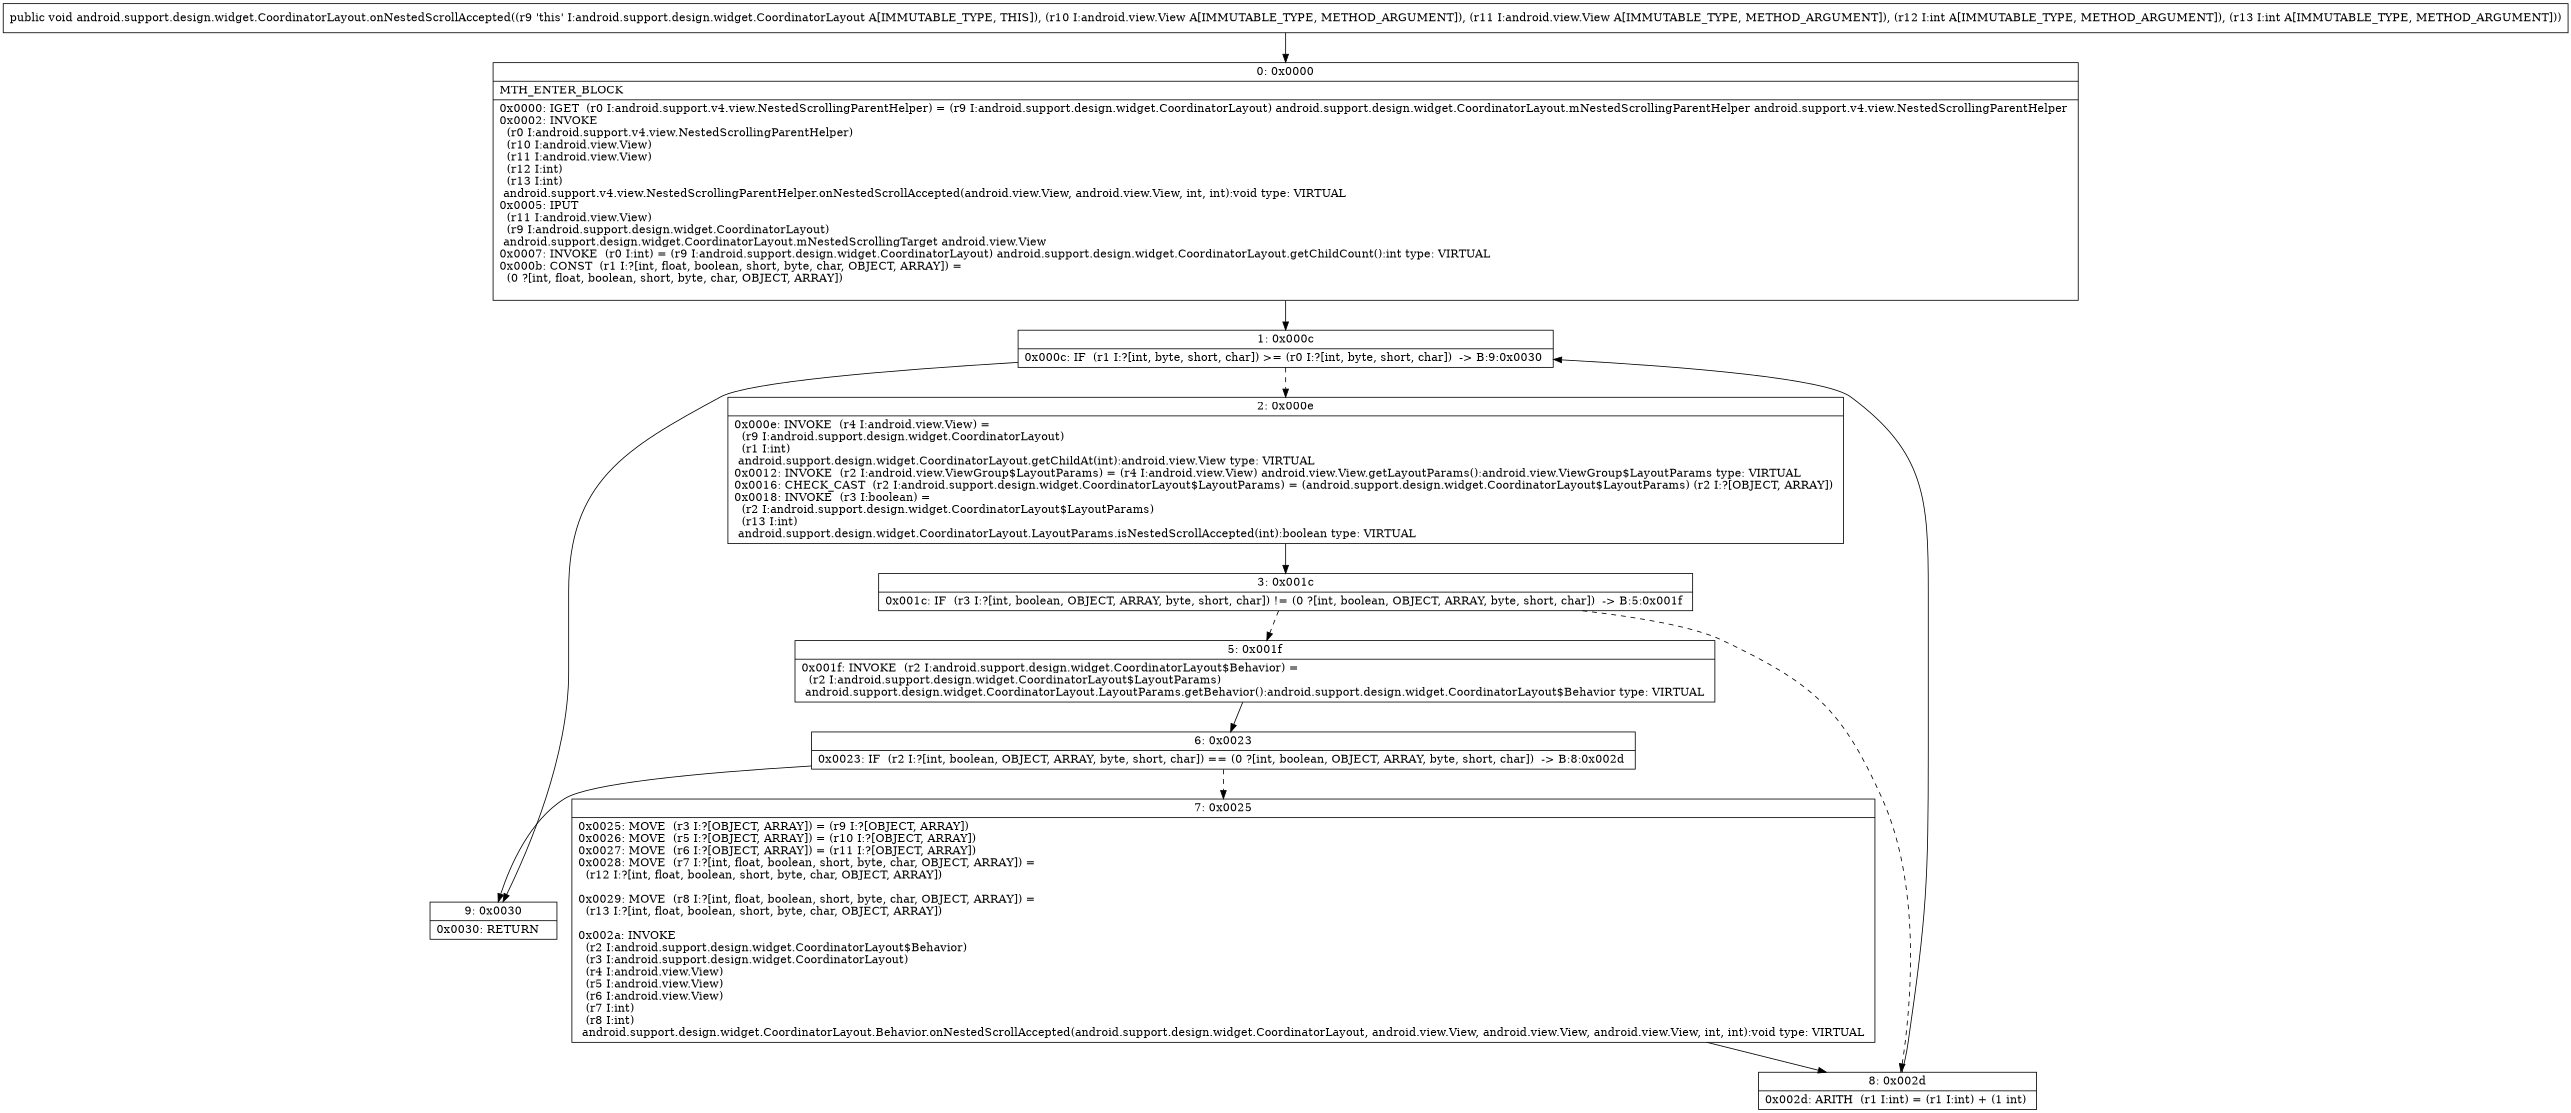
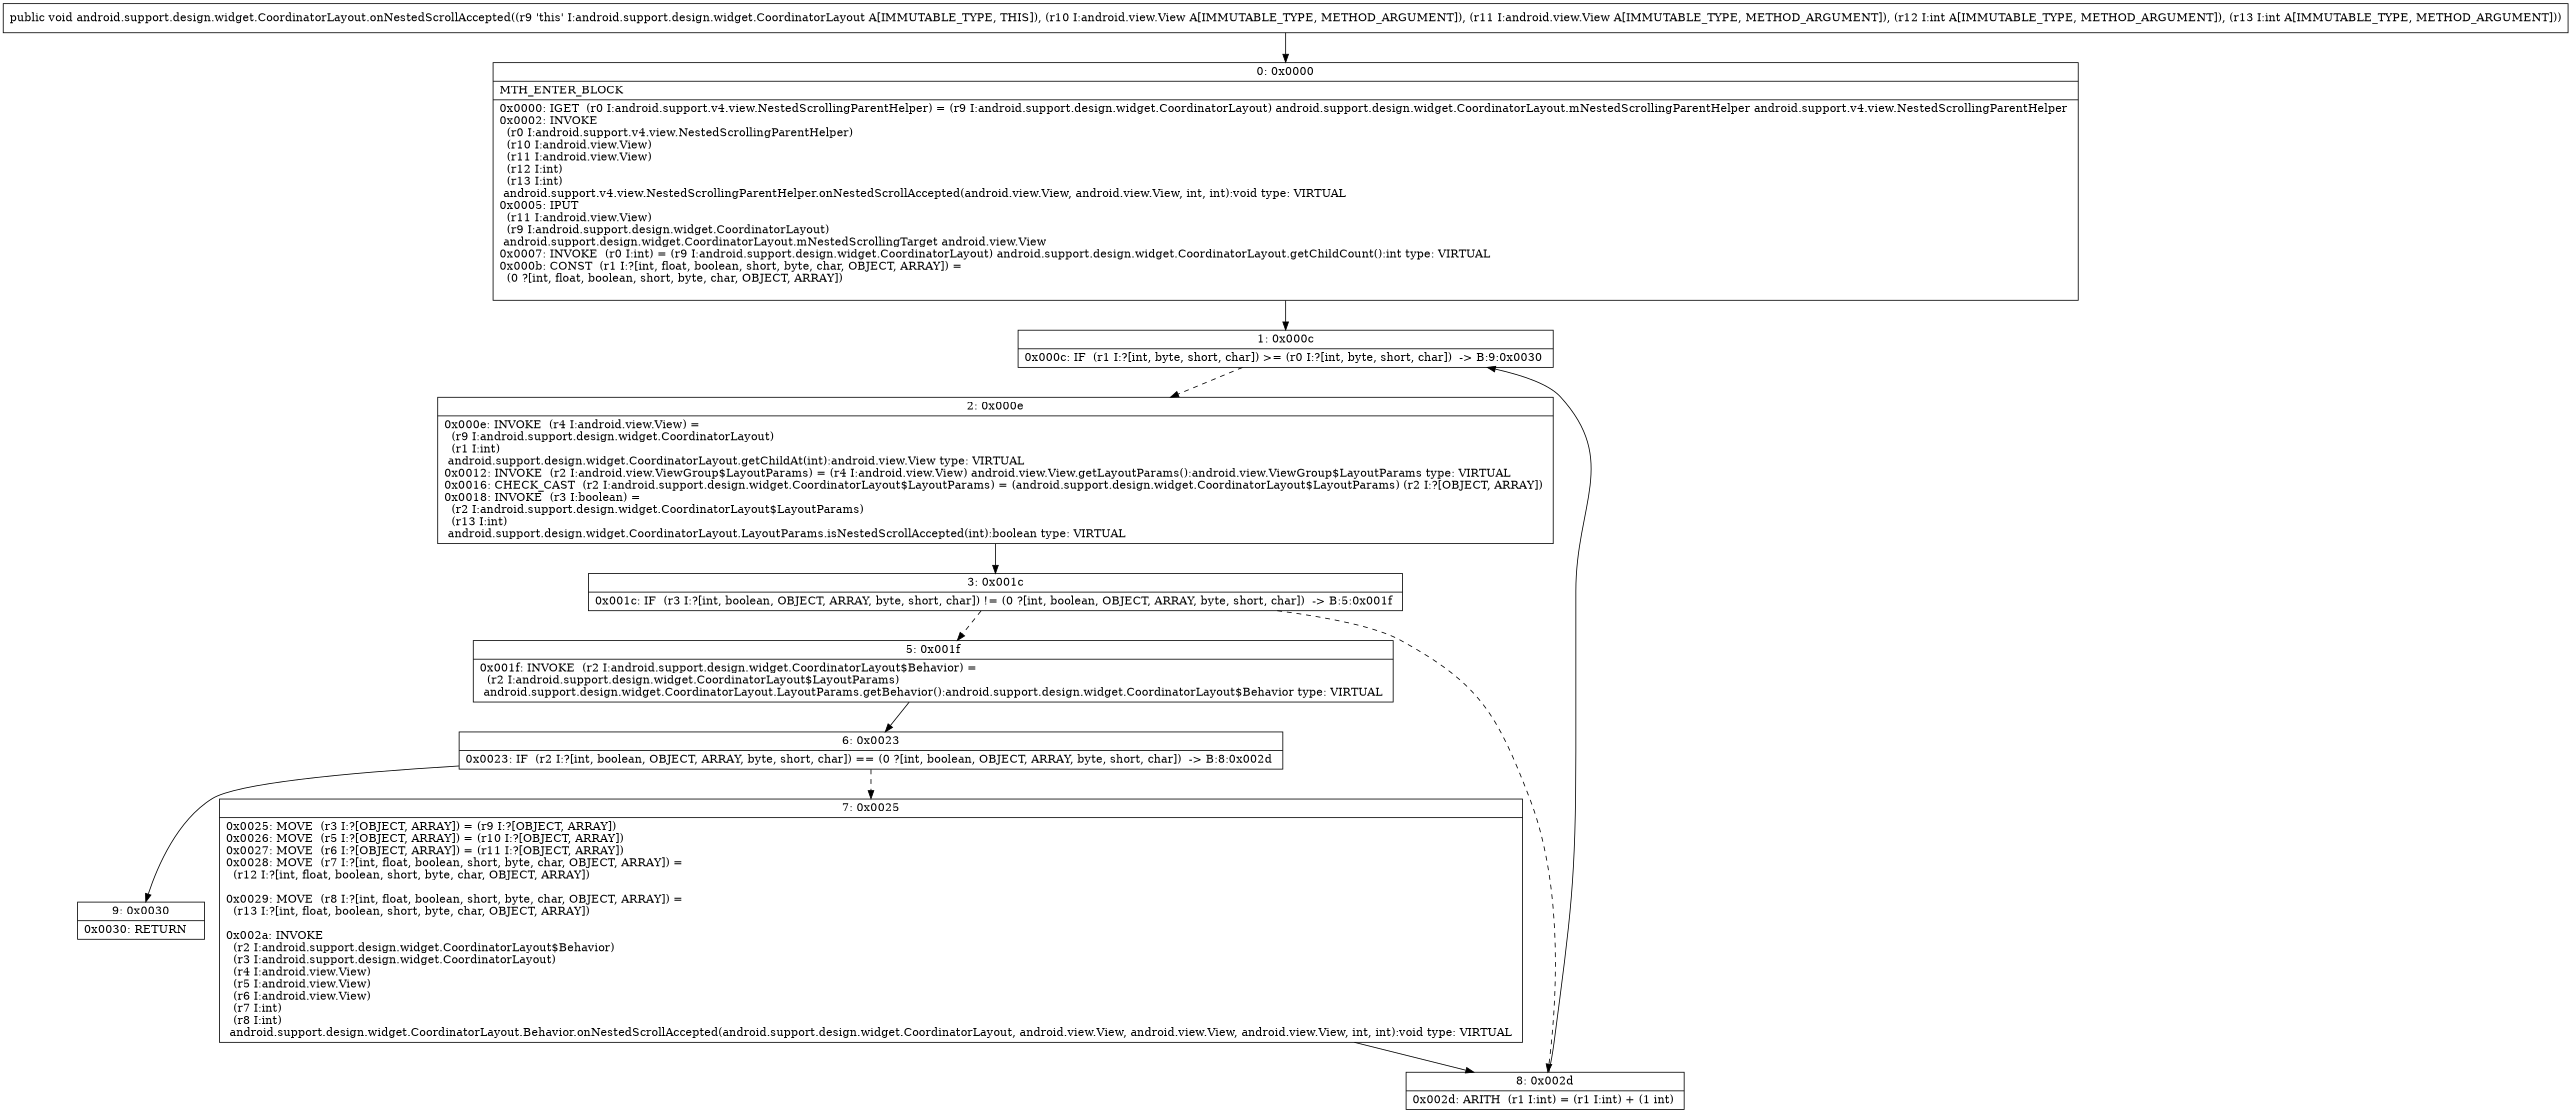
(607, 475) -> none
